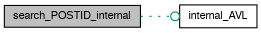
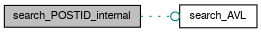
(218, 16) -> (218, 16)
